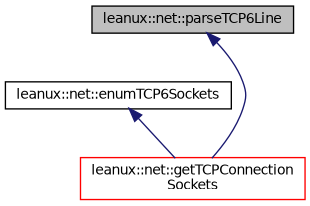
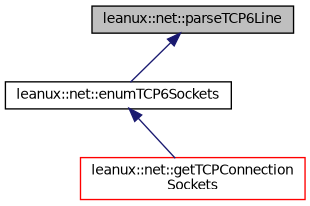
(245, 101) -> (151, 62)
